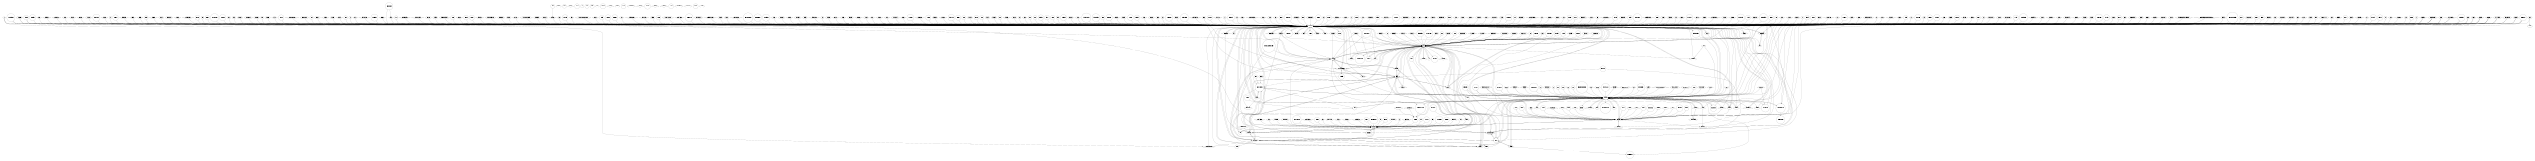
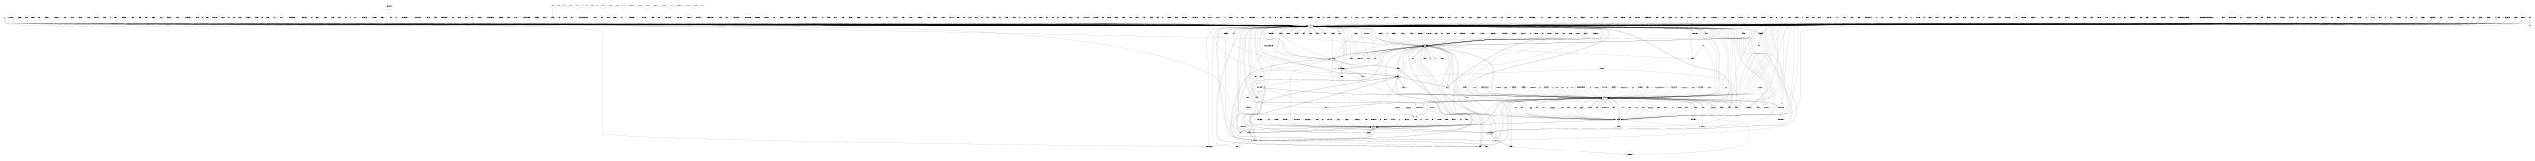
(1435, 59) -> (1435, 59)
